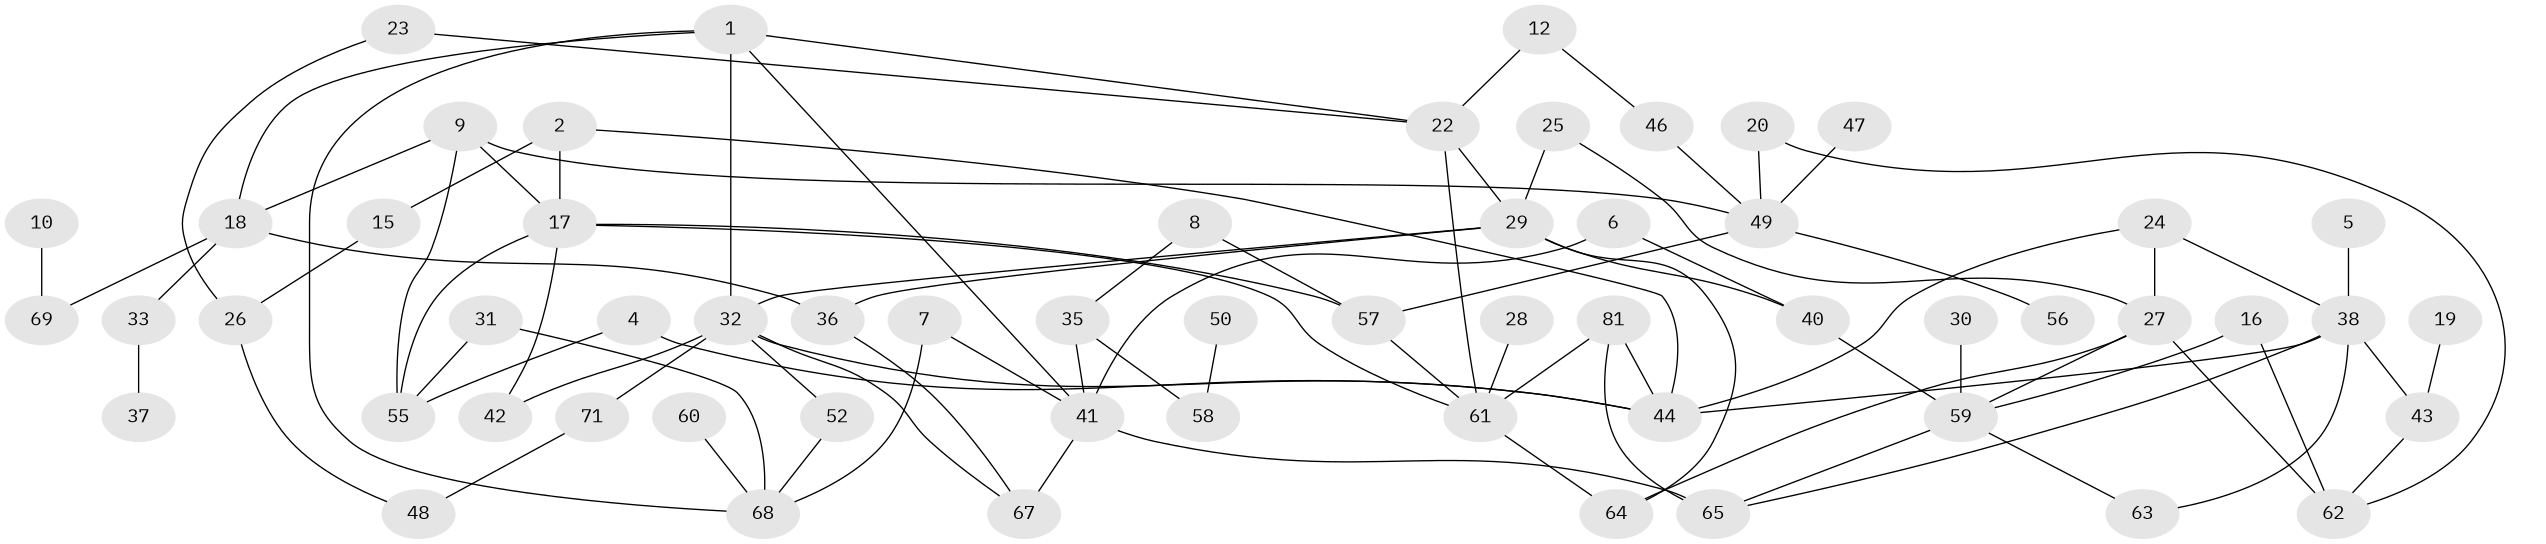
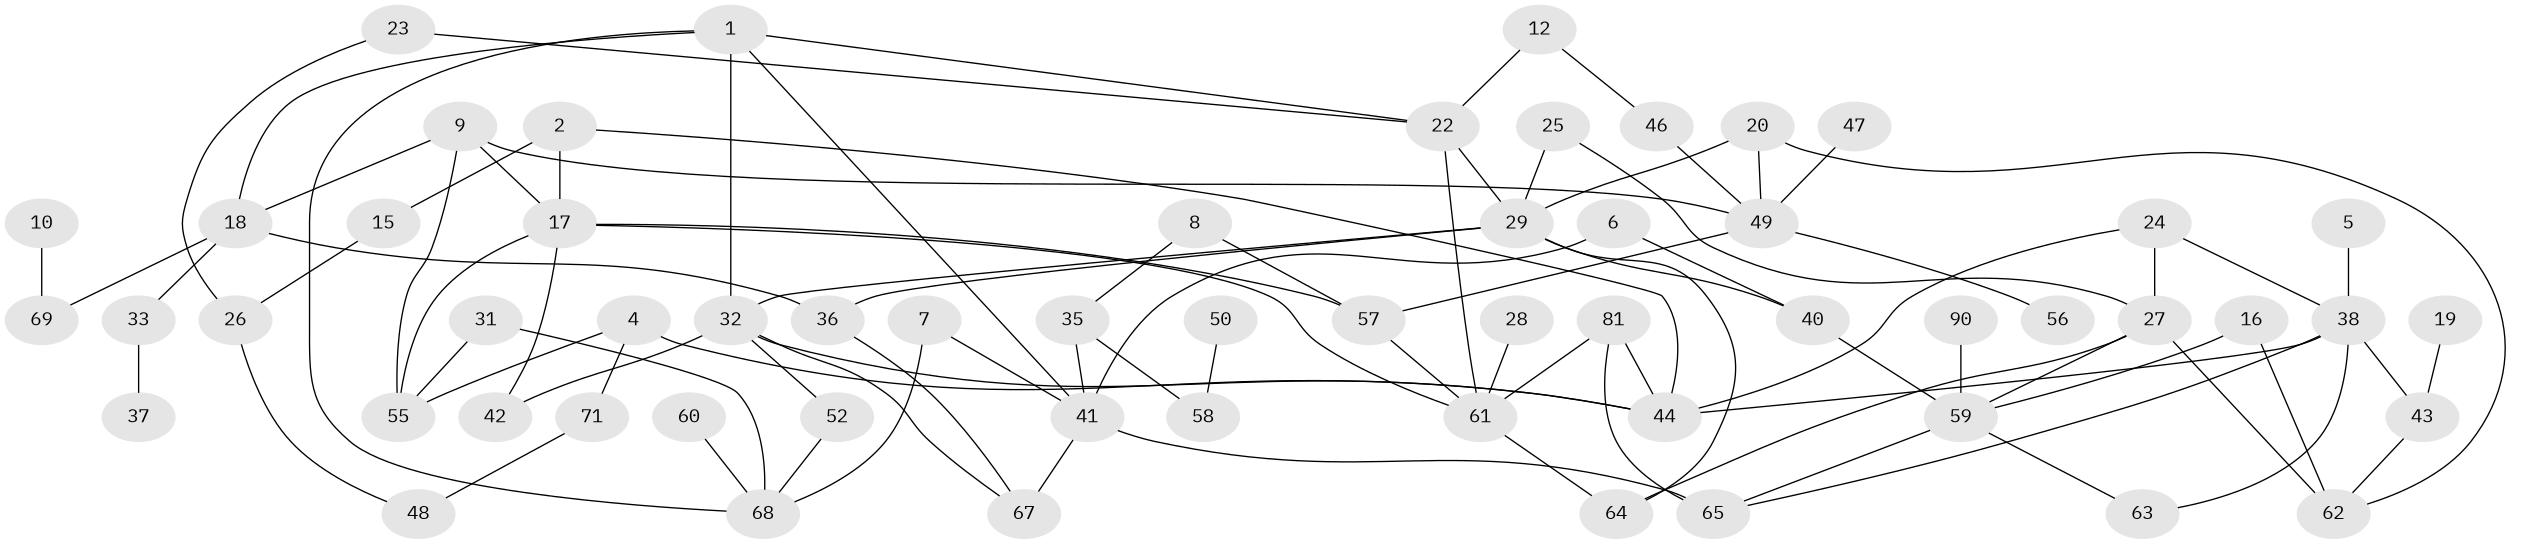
none -> (1641, 173)
(1961, 320) -> (1961, 320)
(657, 372) -> (609, 379)
